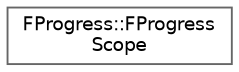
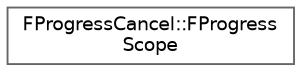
(120, 36) -> (151, 36)
